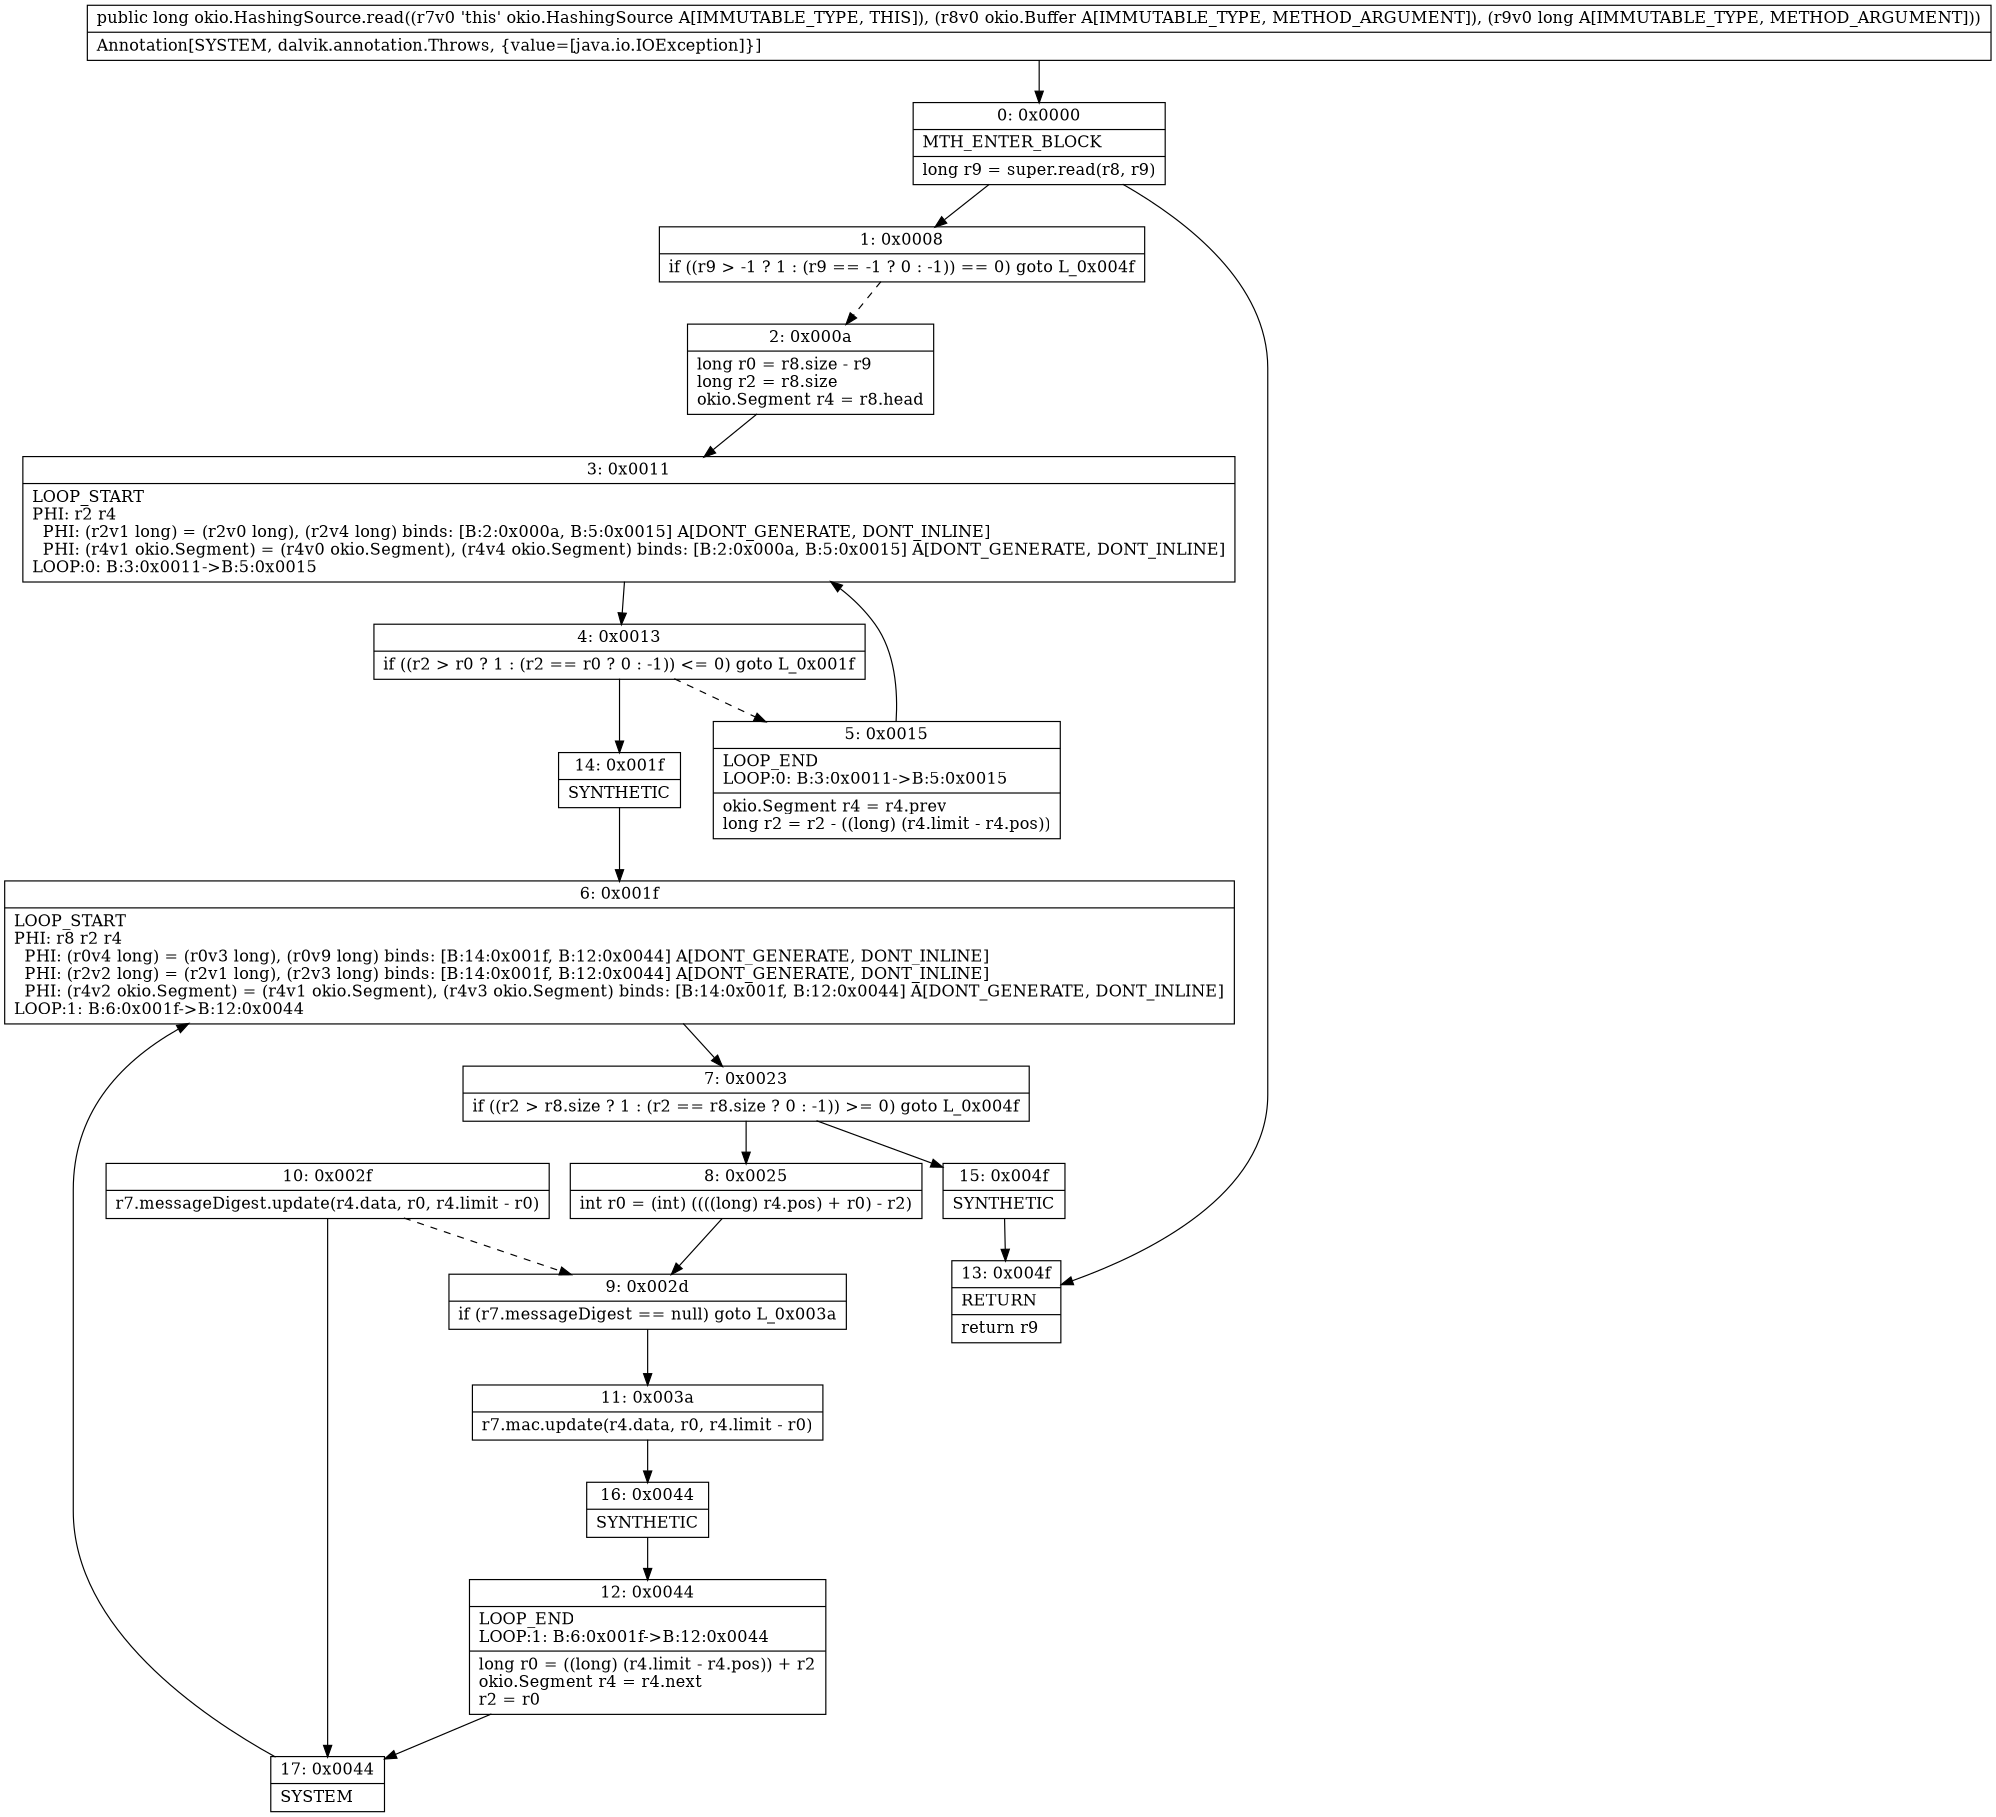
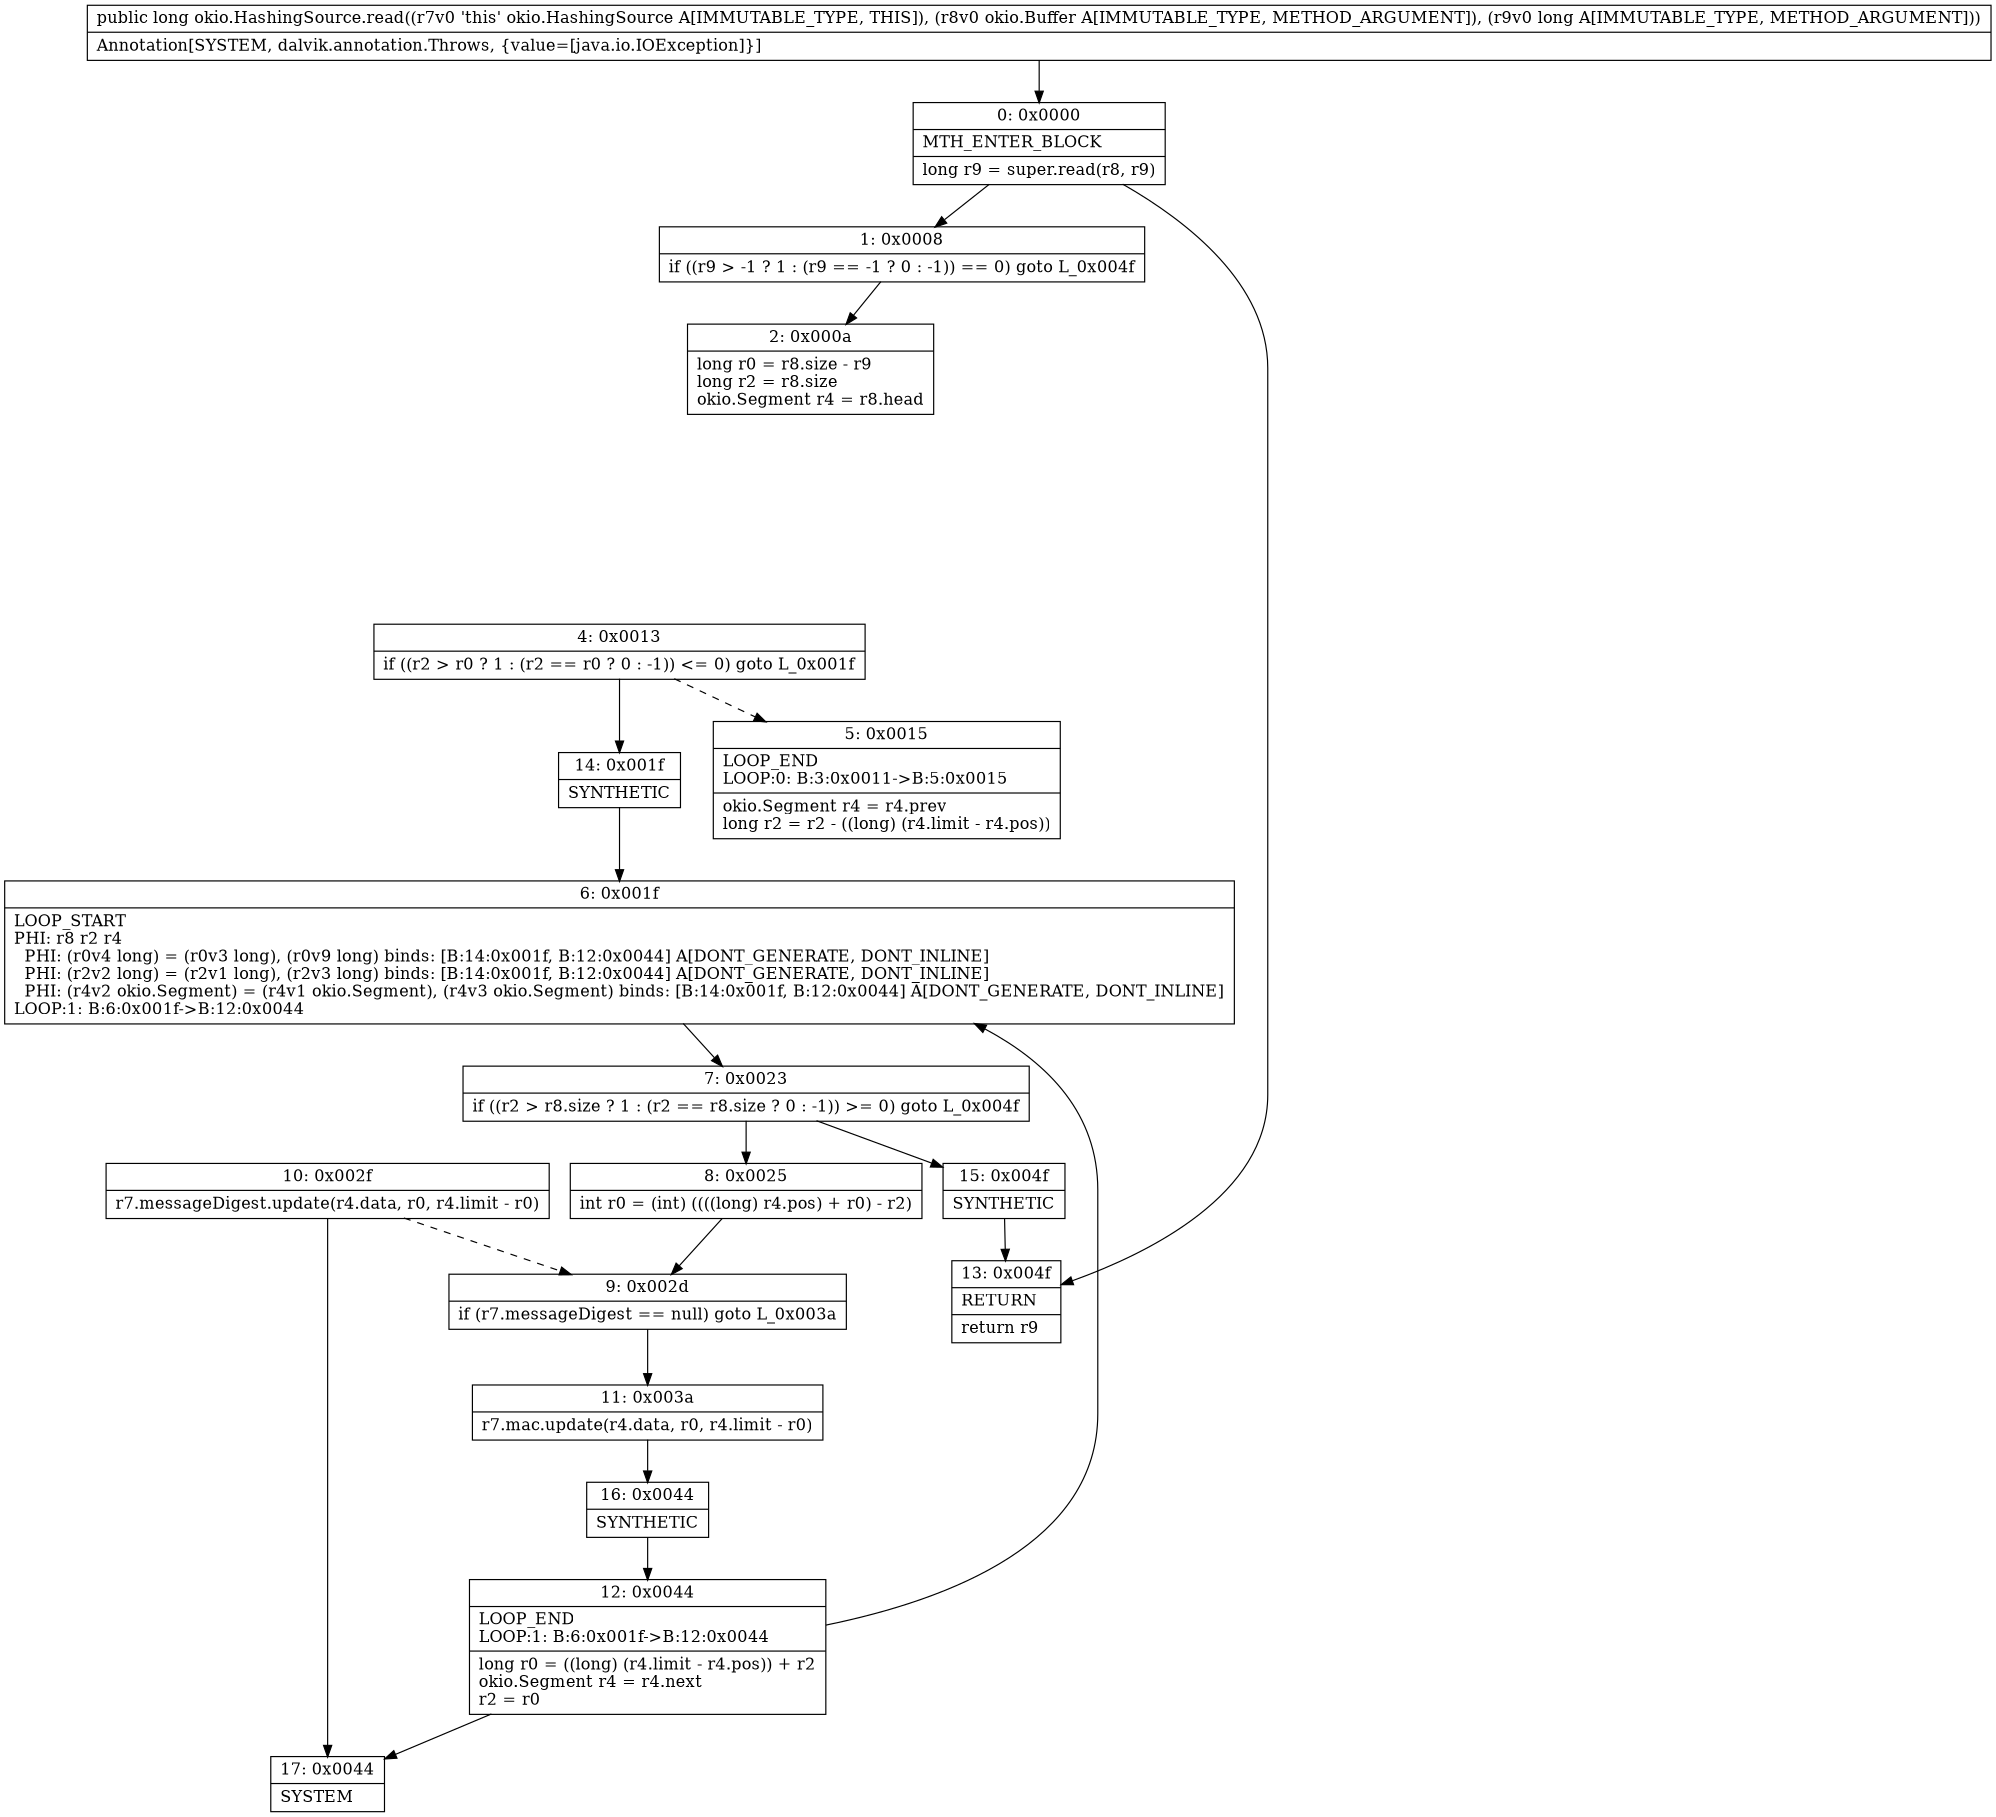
(867, 298) -> (867, 298)
(629, 519) -> none
(73, 1416) -> (1098, 1385)
